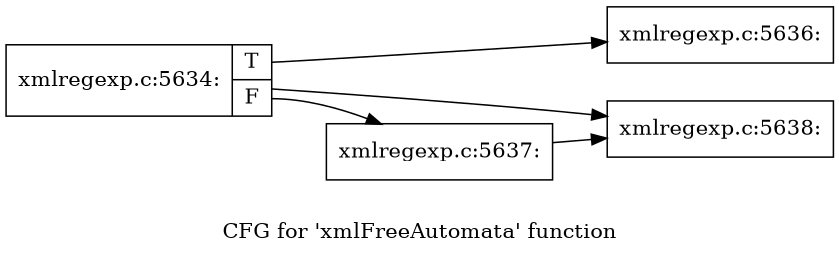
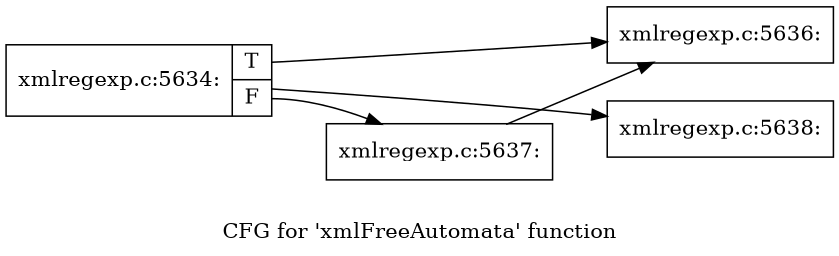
(572, 141) -> (573, 96)
